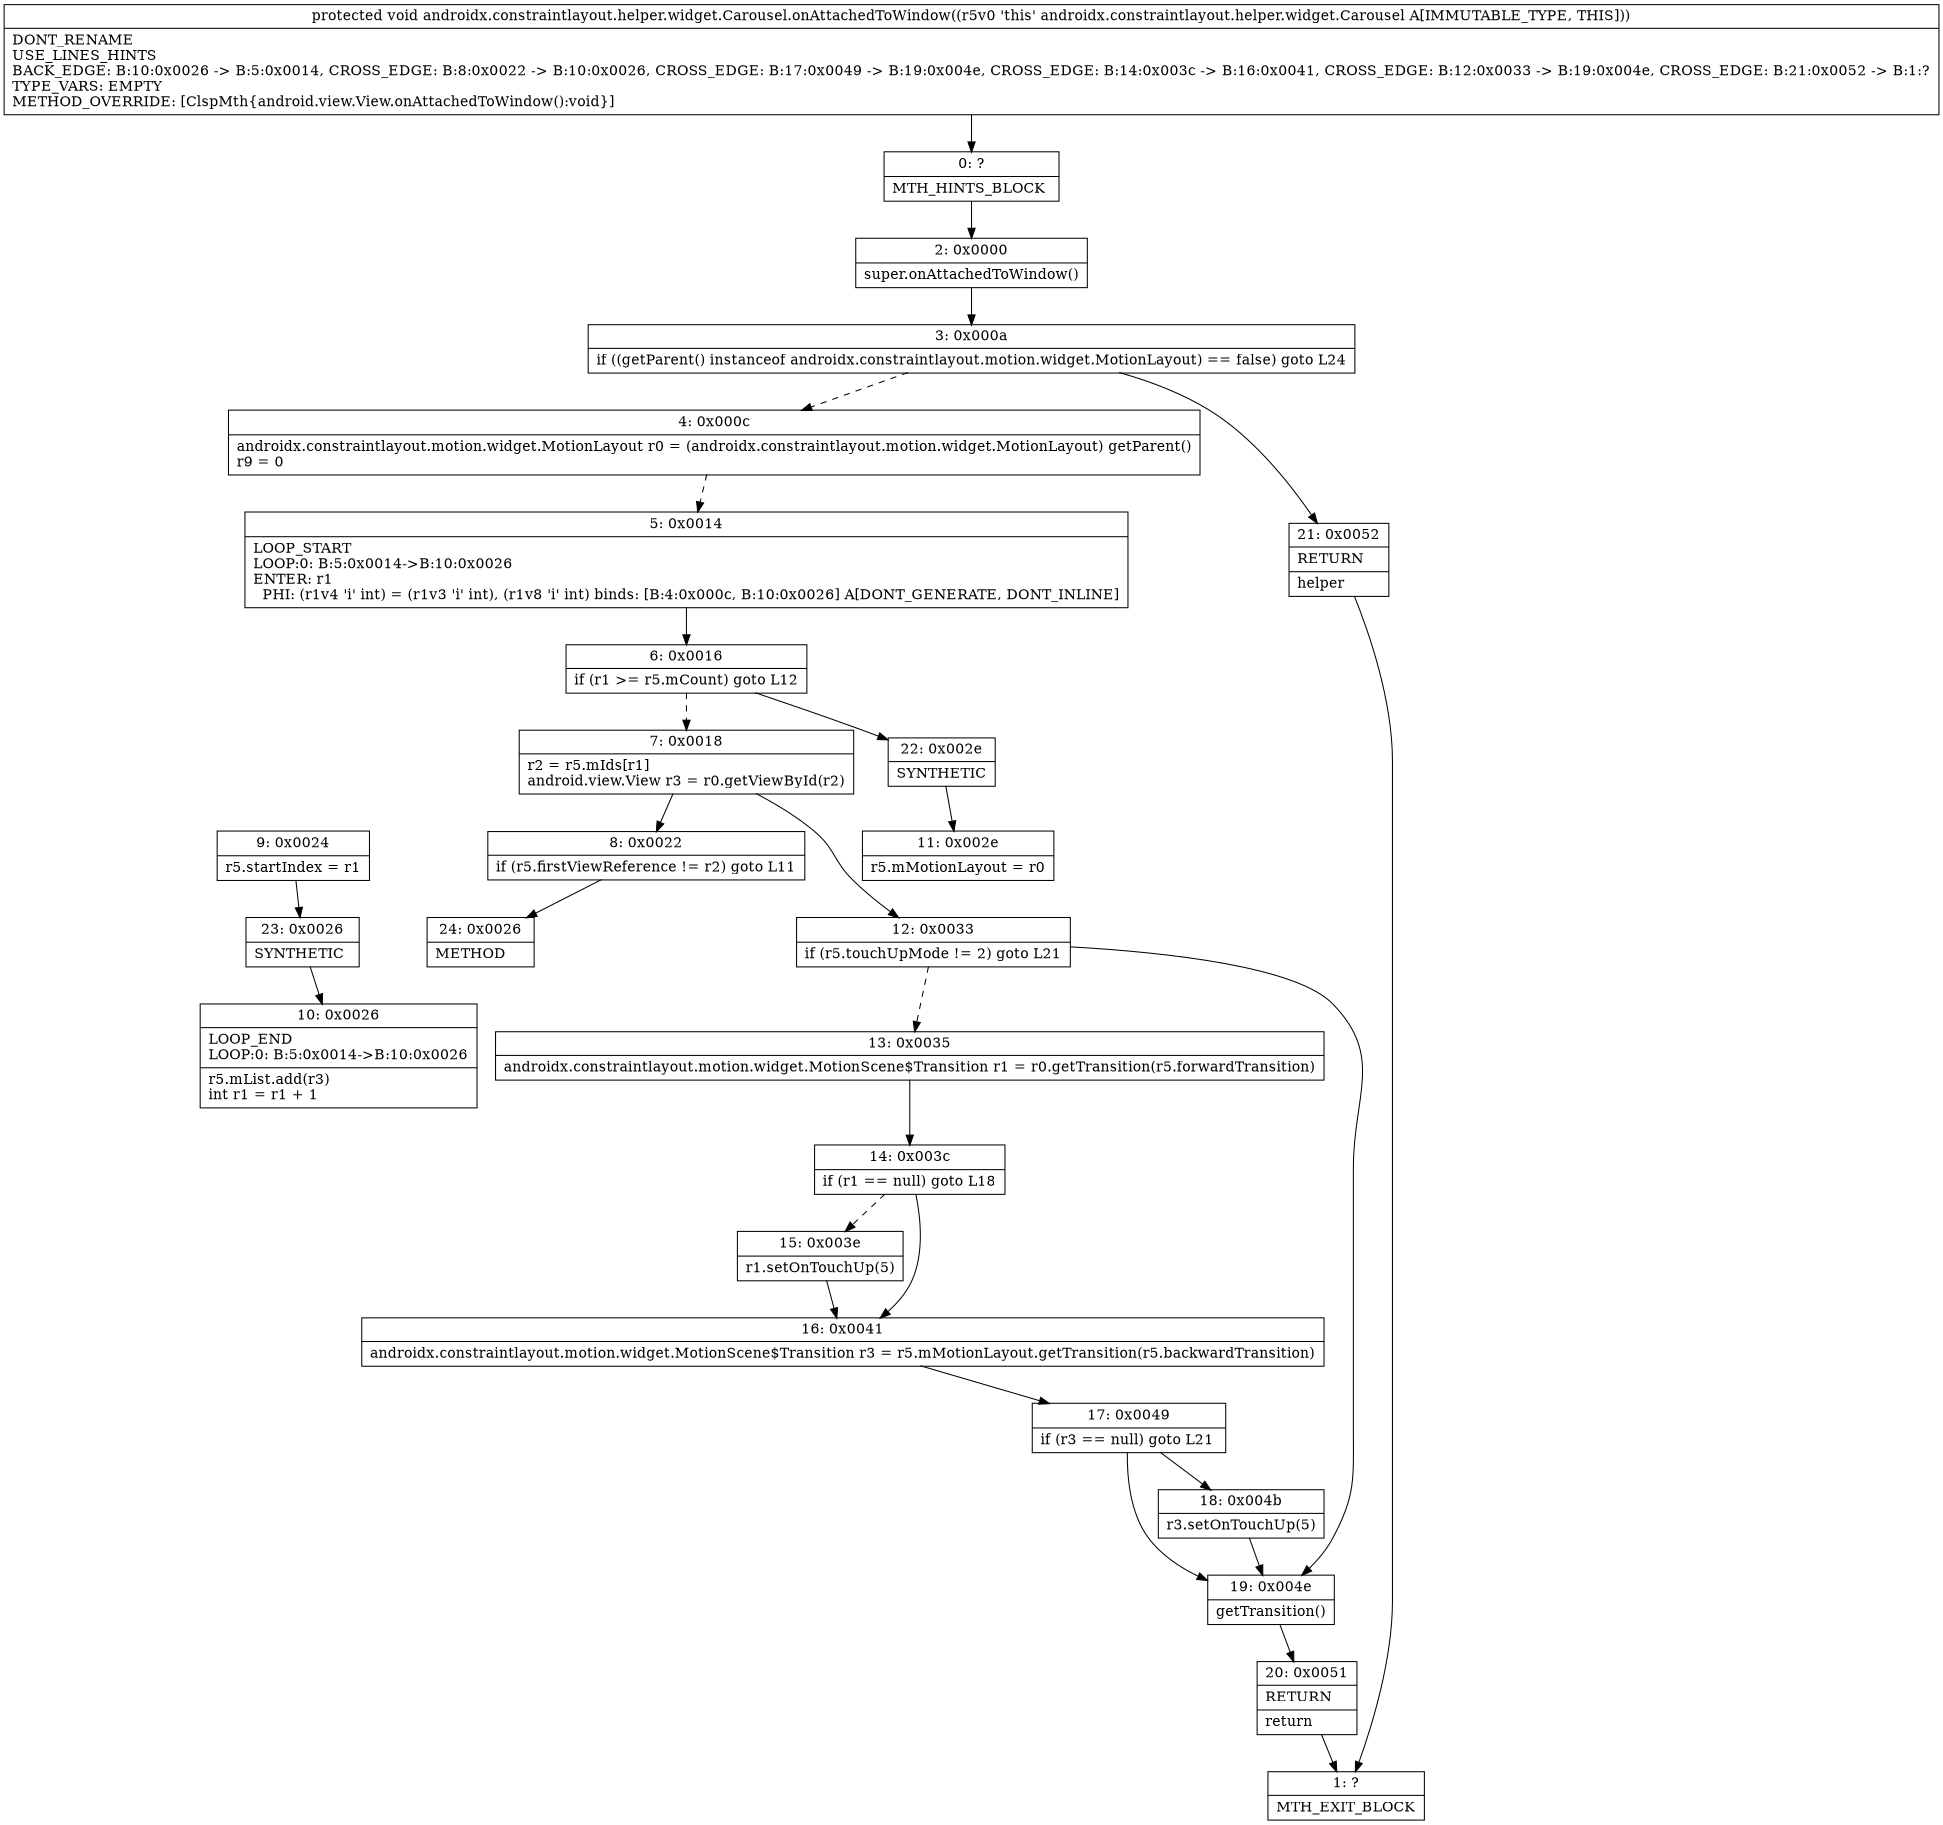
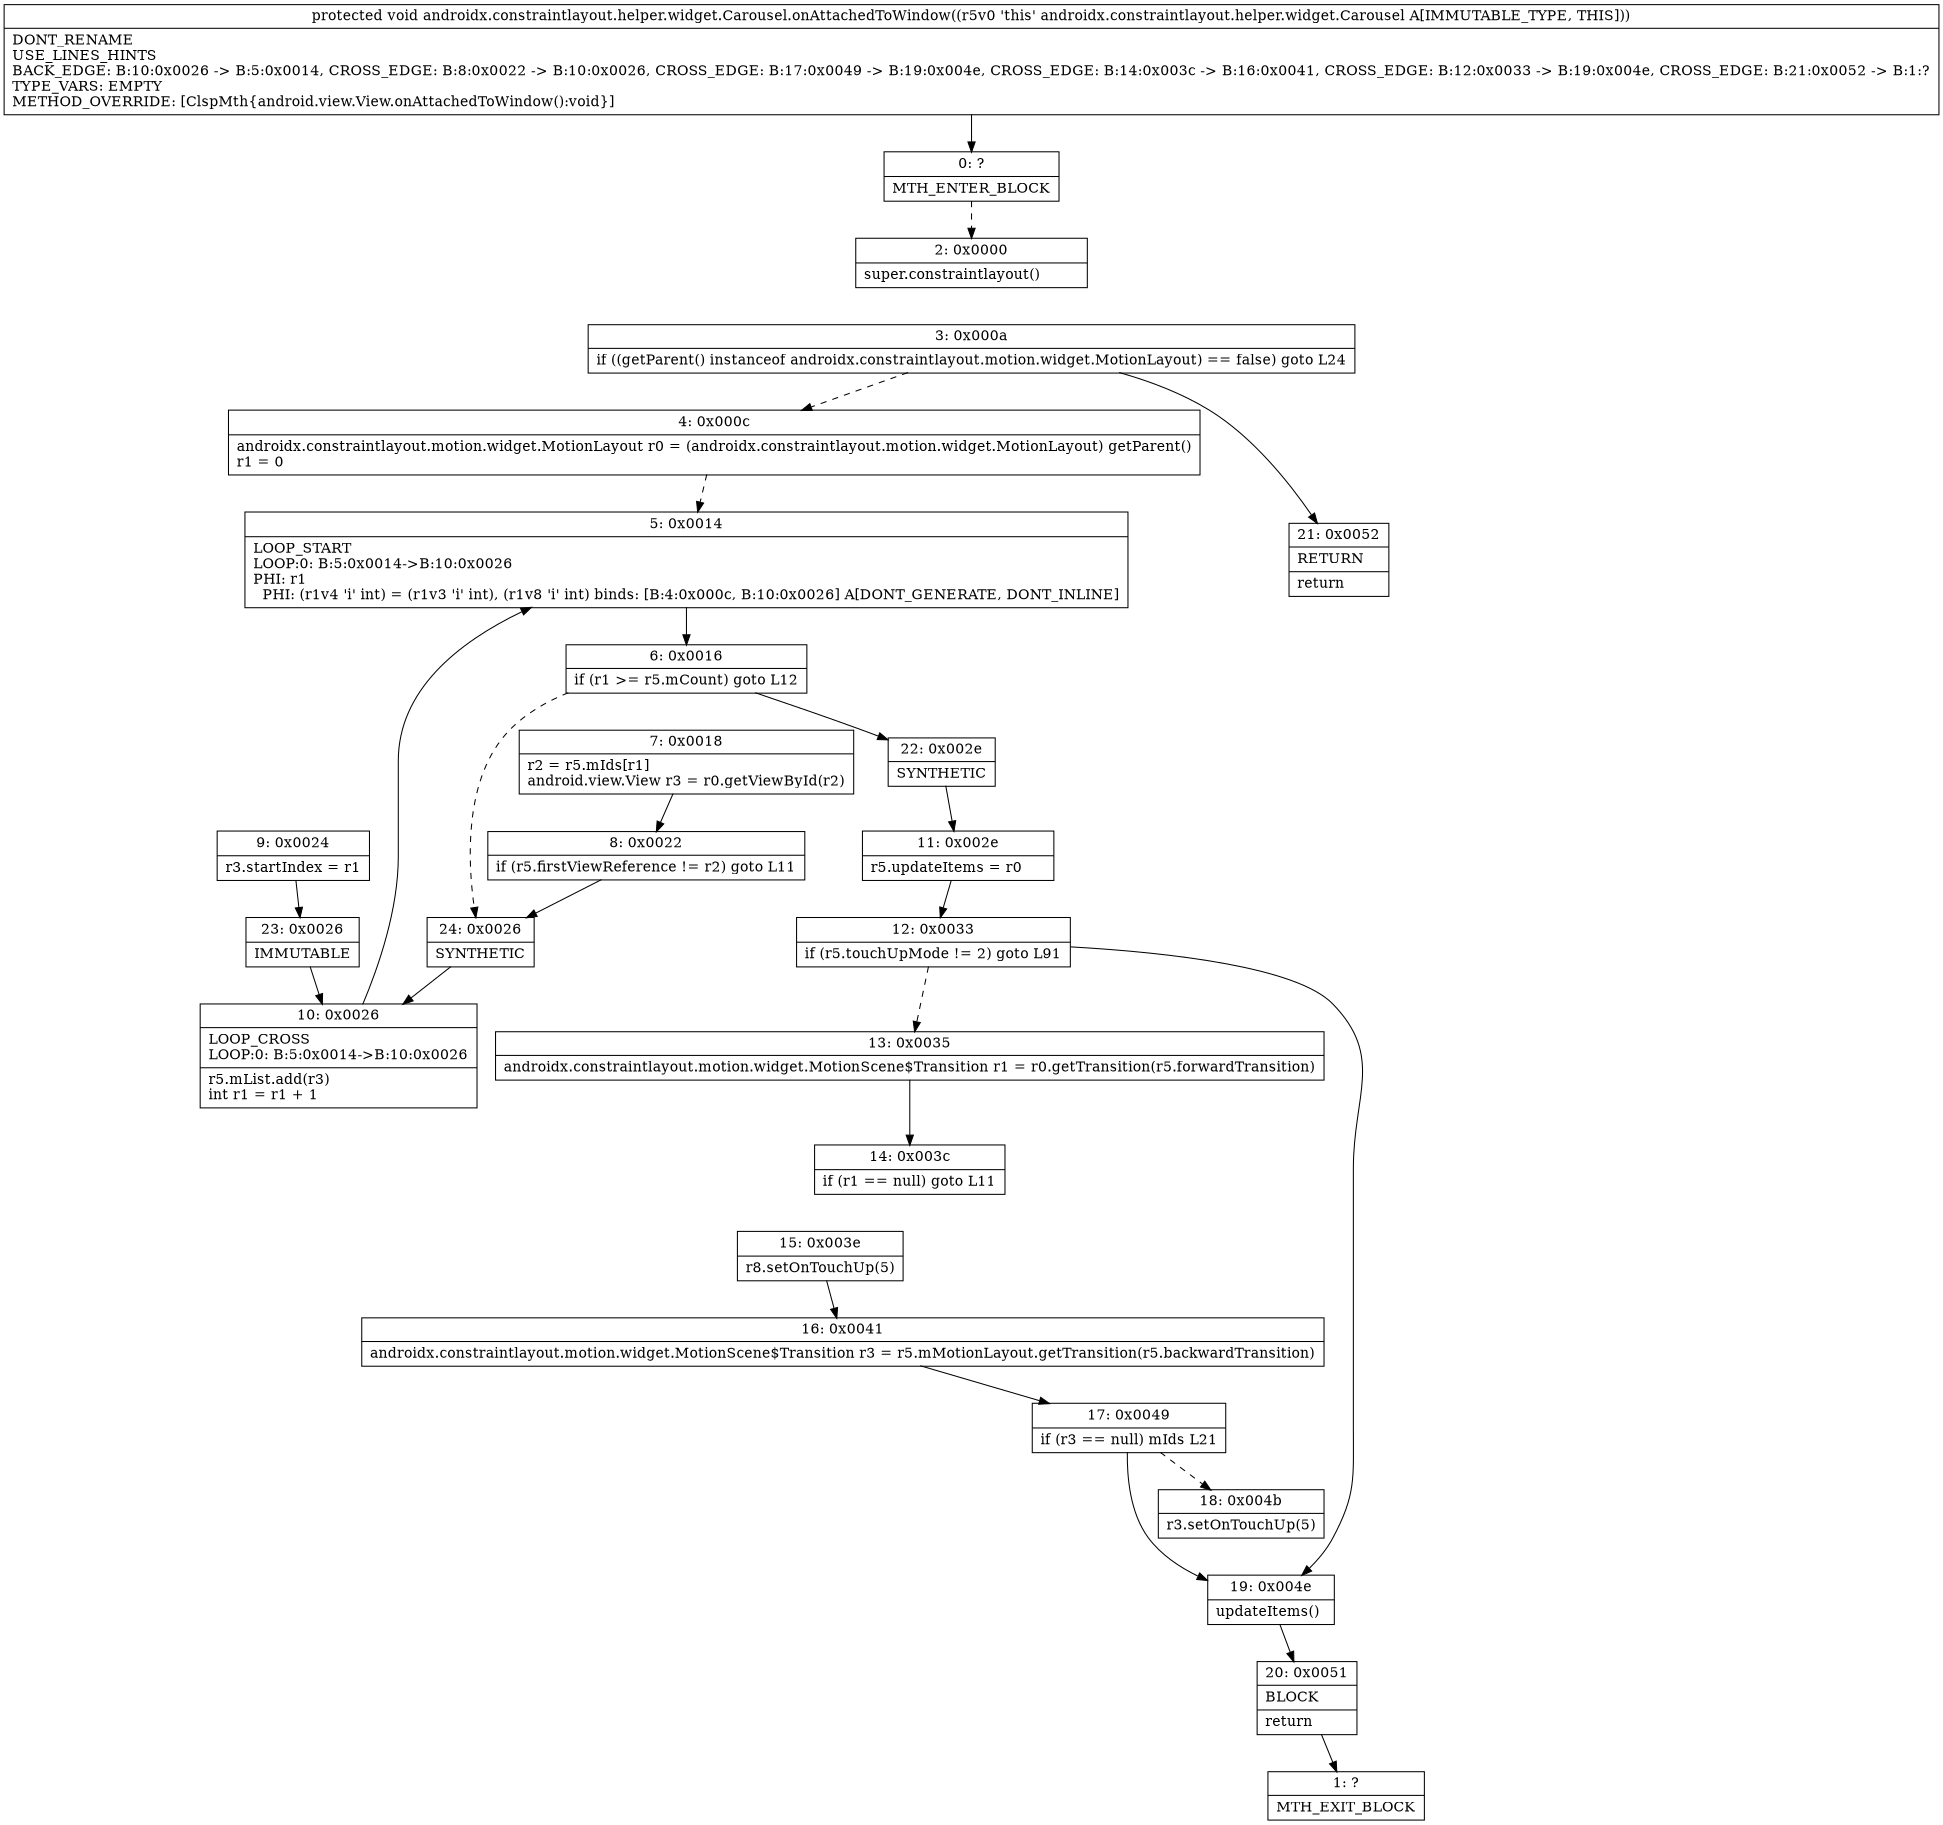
(969, 188) -> (972, 188)
(972, 215) -> (972, 215)
(972, 275) -> (952, 275)
(972, 301) -> none
(260, 462) -> (260, 462)
(295, 579) -> (283, 579)
(1321, 584) -> (1321, 584)
(686, 707) -> (481, 780)
none -> (398, 783)
(829, 847) -> (947, 894)
(293, 868) -> (293, 868)
(958, 868) -> (947, 868)
(299, 954) -> (303, 954)
(471, 954) -> (481, 954)
(933, 954) -> (933, 954)
none -> (431, 982)
(251, 1039) -> (260, 1039)
(1392, 1178) -> none
(910, 1181) -> (910, 1181)
(869, 1209) -> none
(919, 1257) -> none
(820, 1268) -> (820, 1268)
(1127, 1440) -> (1129, 1440)
(1181, 1468) -> (1181, 1468)
(1254, 1552) -> none
(1271, 1612) -> (1268, 1612)
(1299, 1697) -> (1292, 1697)
